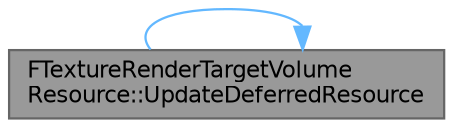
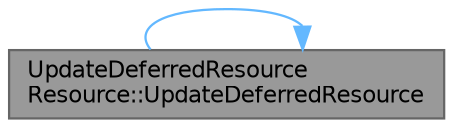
(227, 84) -> (227, 84)
